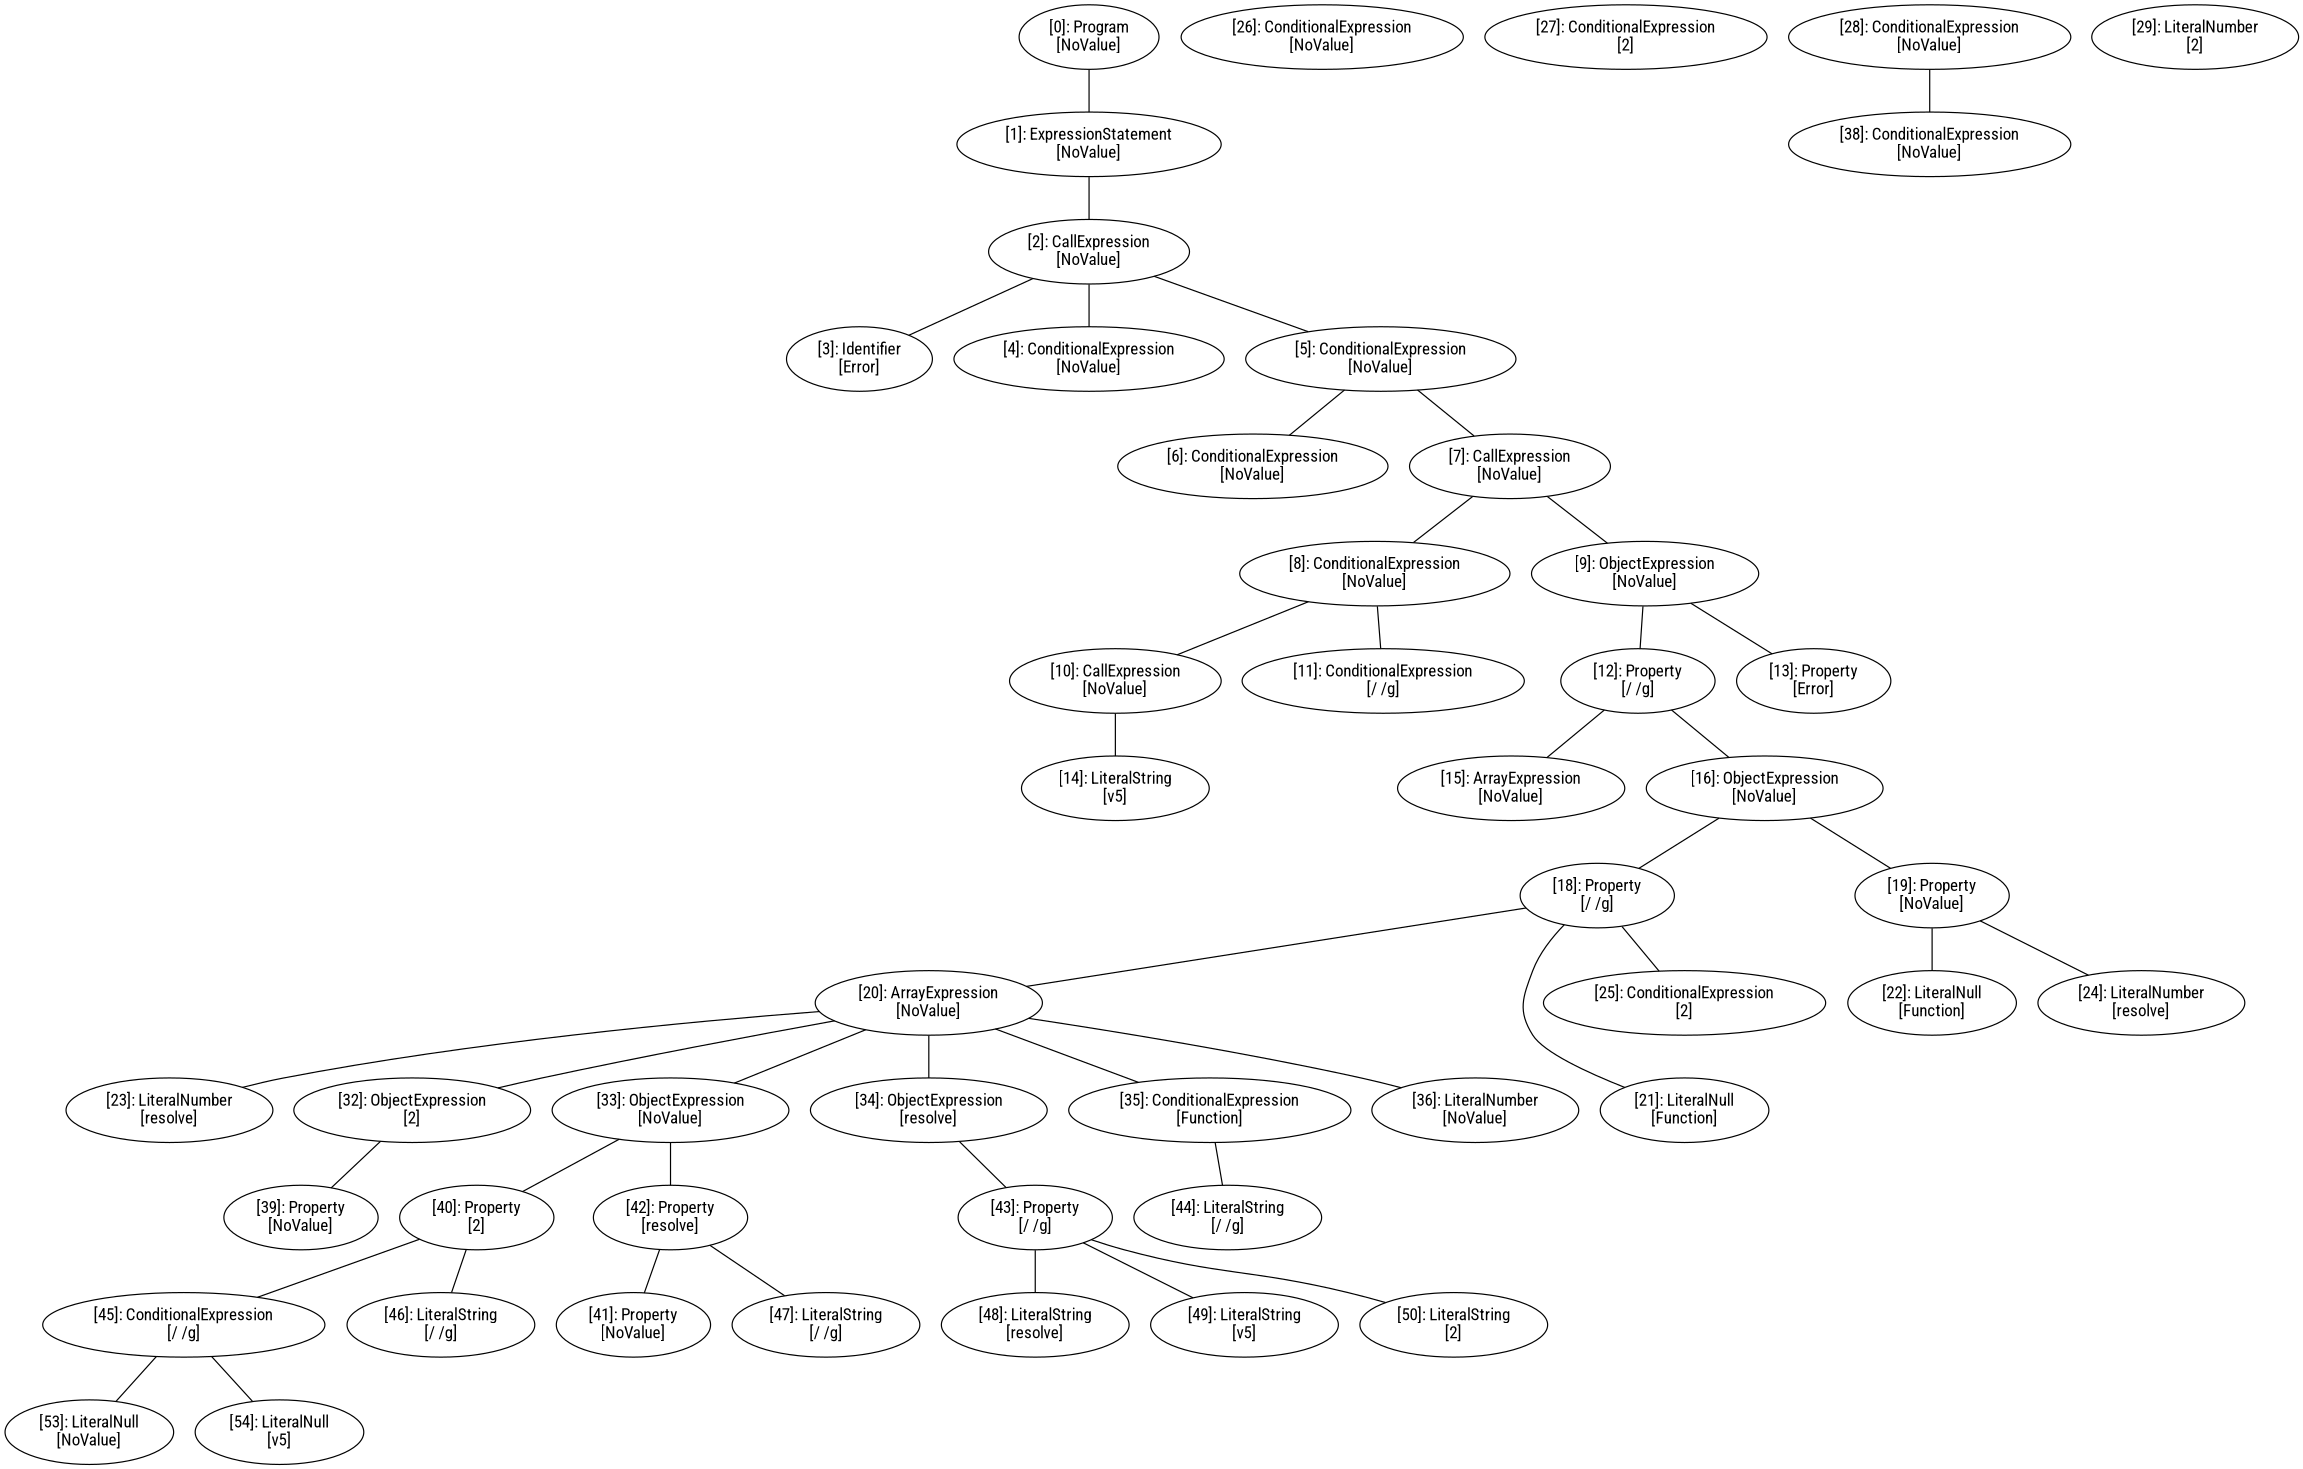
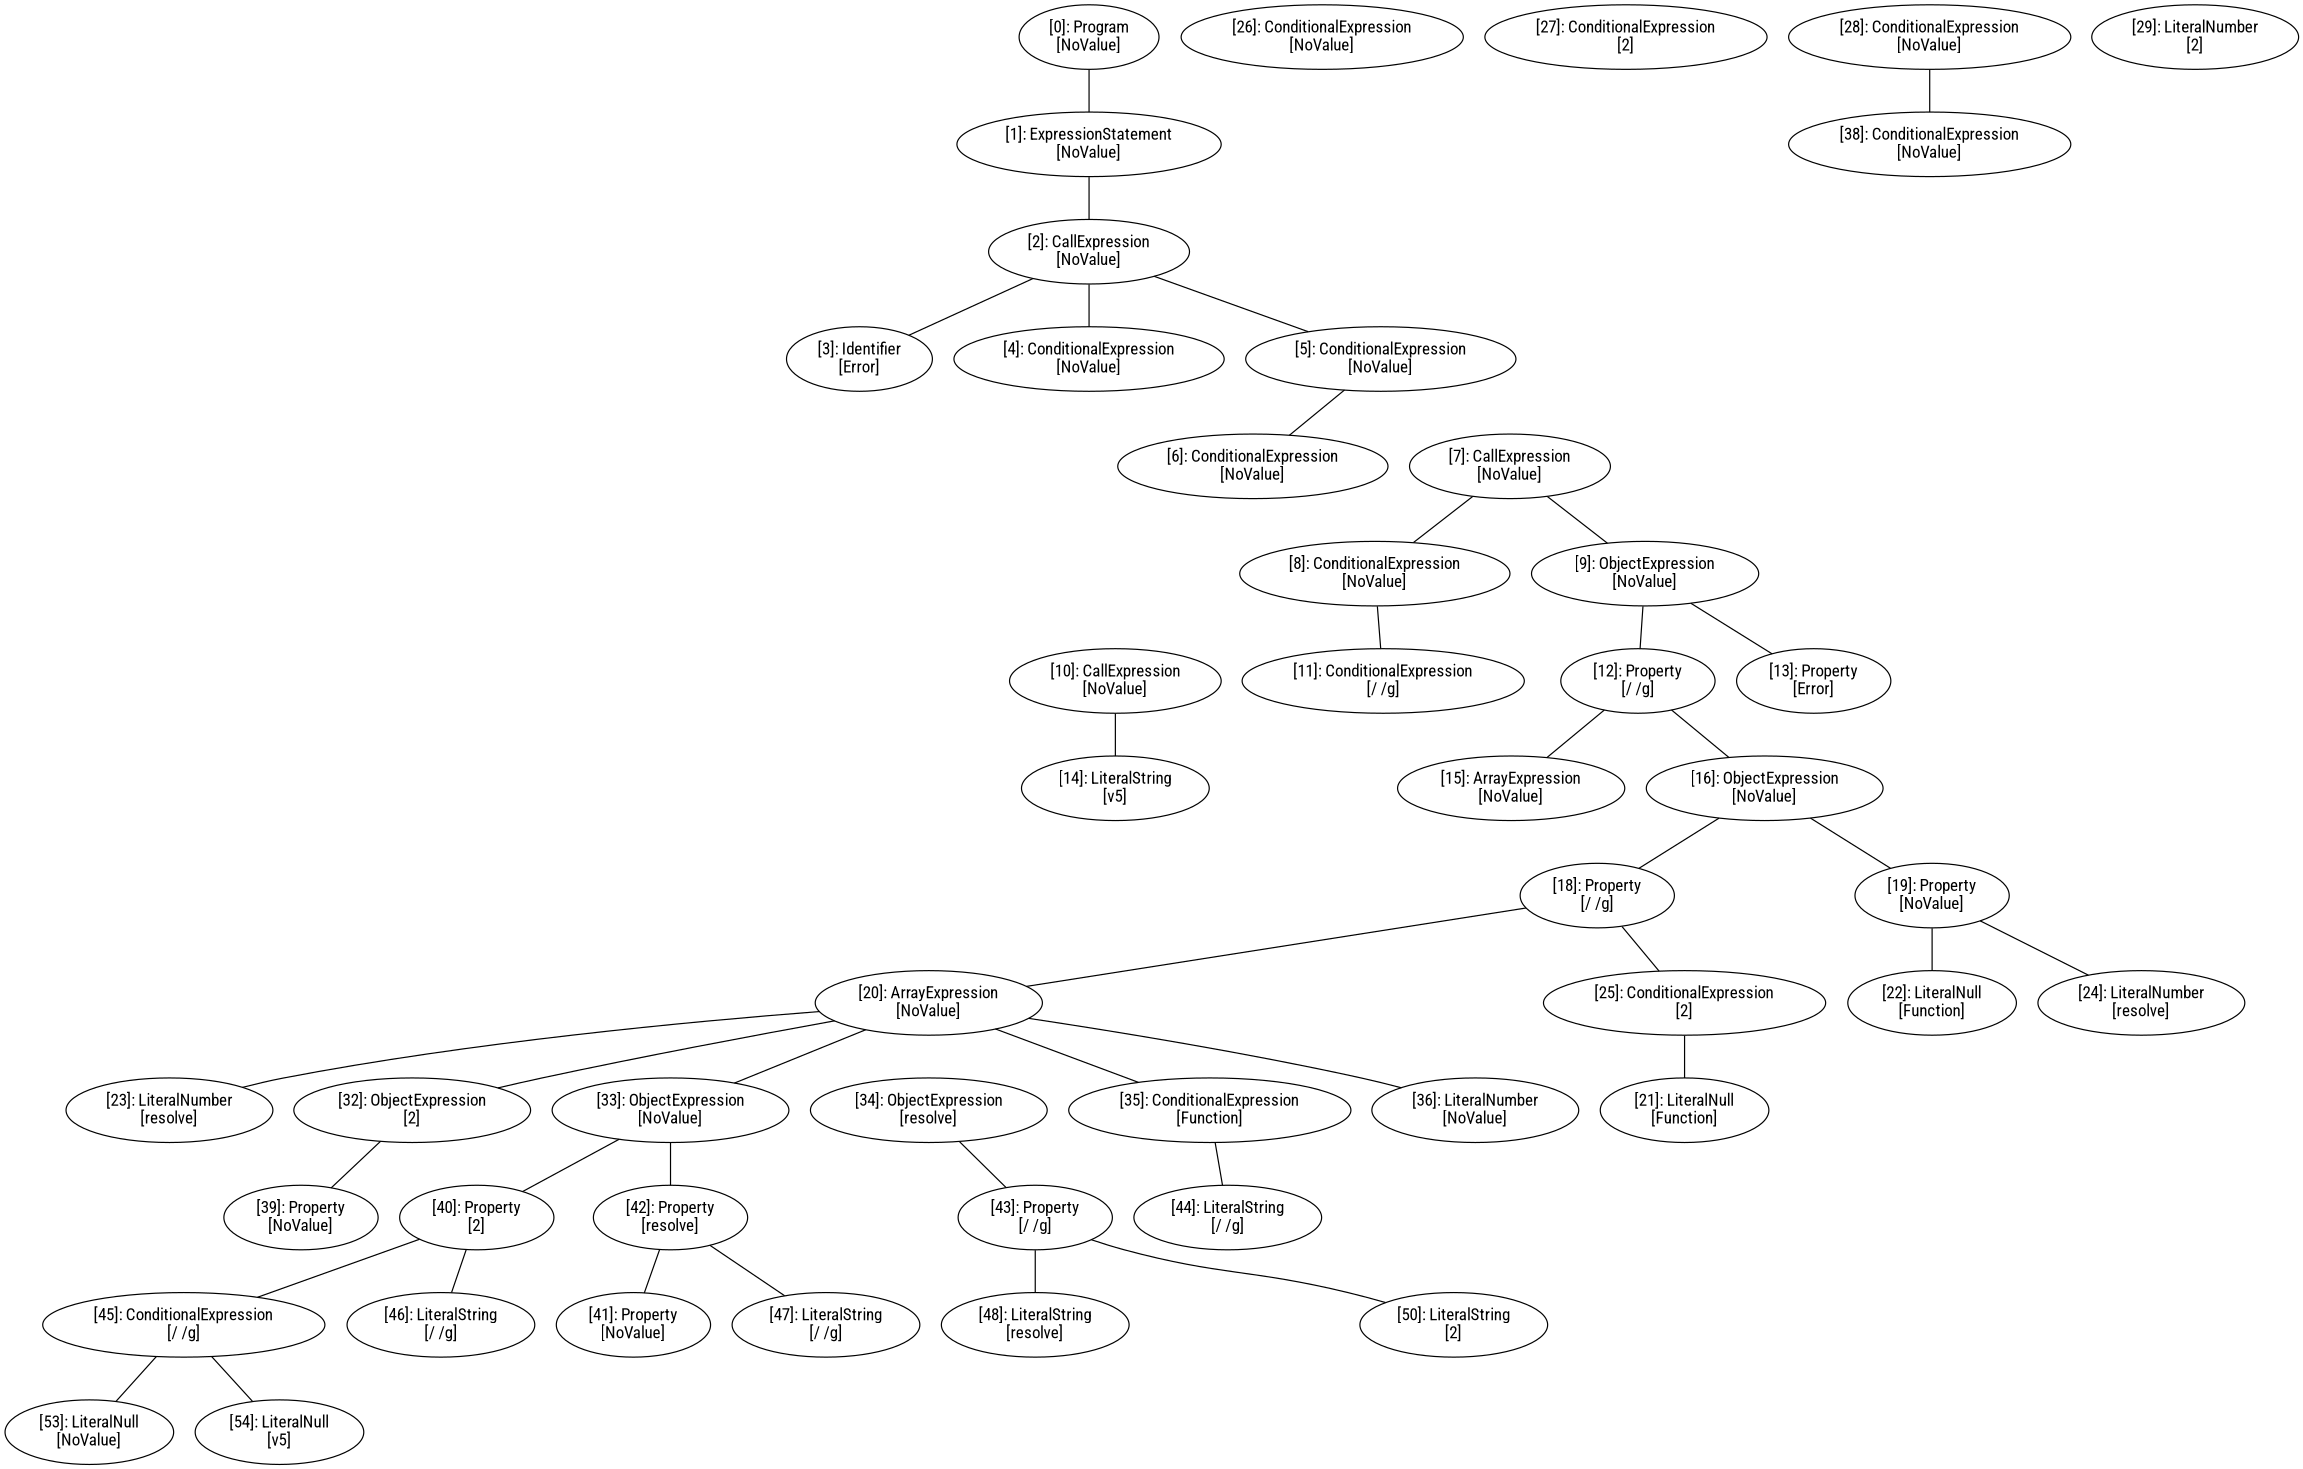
(1446, 413) -> none
(1243, 628) -> none
(1529, 1028) -> (1685, 1057)
(929, 1057) -> none
(1245, 1325) -> none
